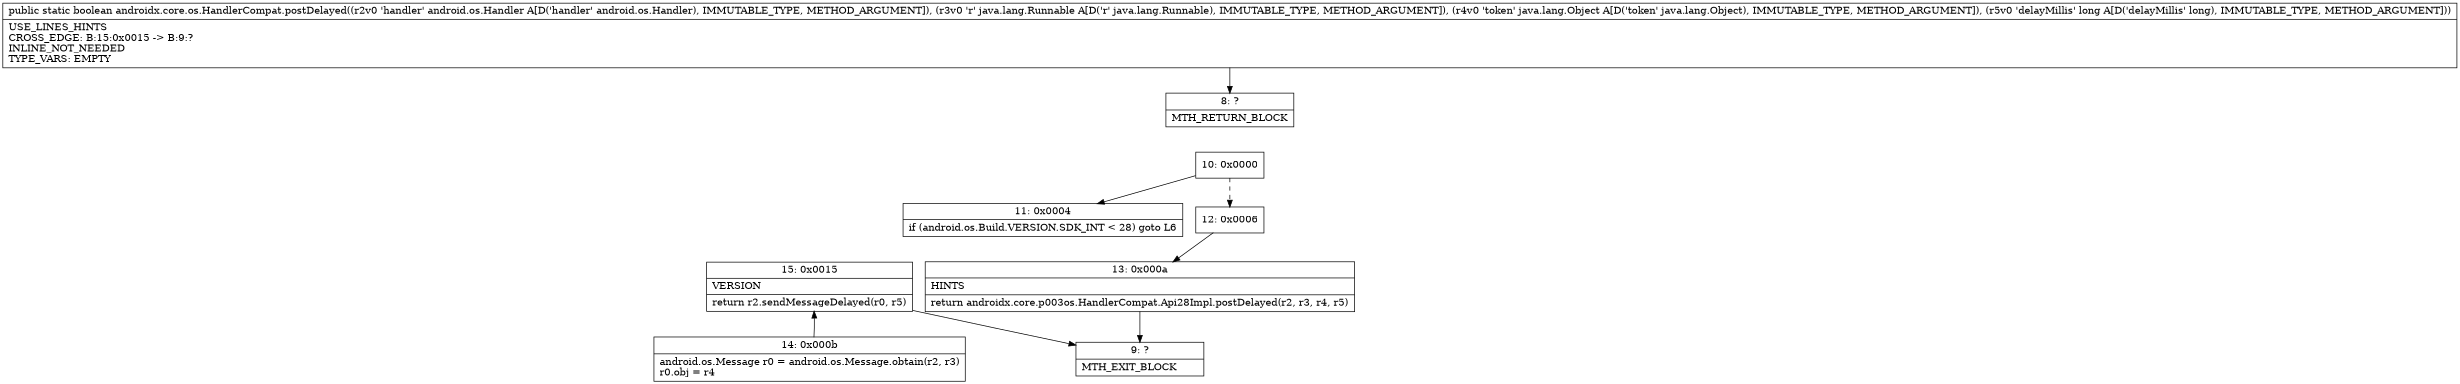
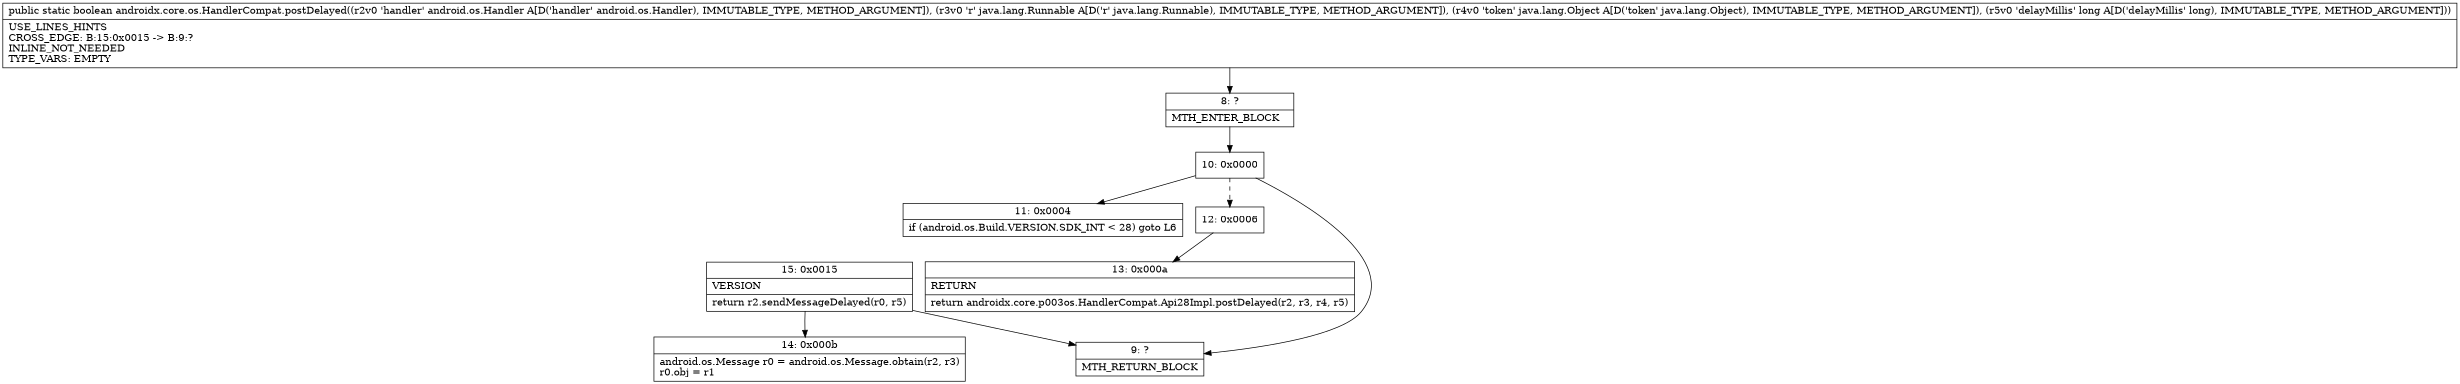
(1230, 118) -> (1226, 118)
none -> (1230, 136)
(948, 286) -> (954, 286)
(1140, 323) -> (1369, 296)
(814, 328) -> (805, 321)
(1129, 367) -> (1140, 367)
(687, 372) -> (687, 372)
